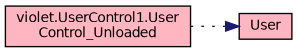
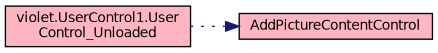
(266, 26) -> (336, 26)
